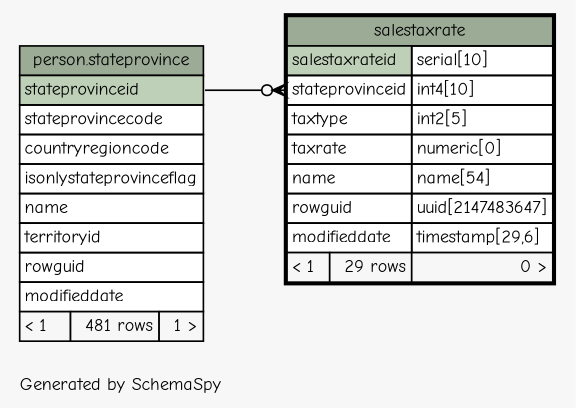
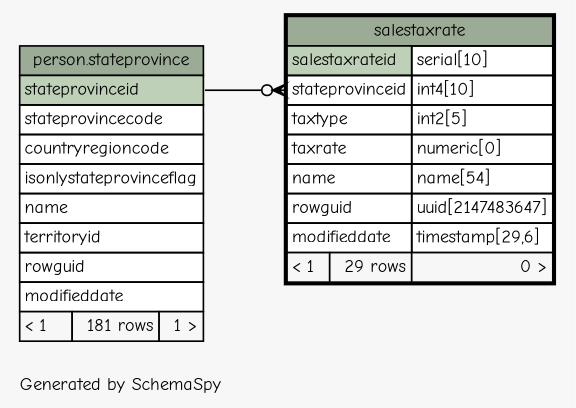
(120, 326) -> (121, 326)
